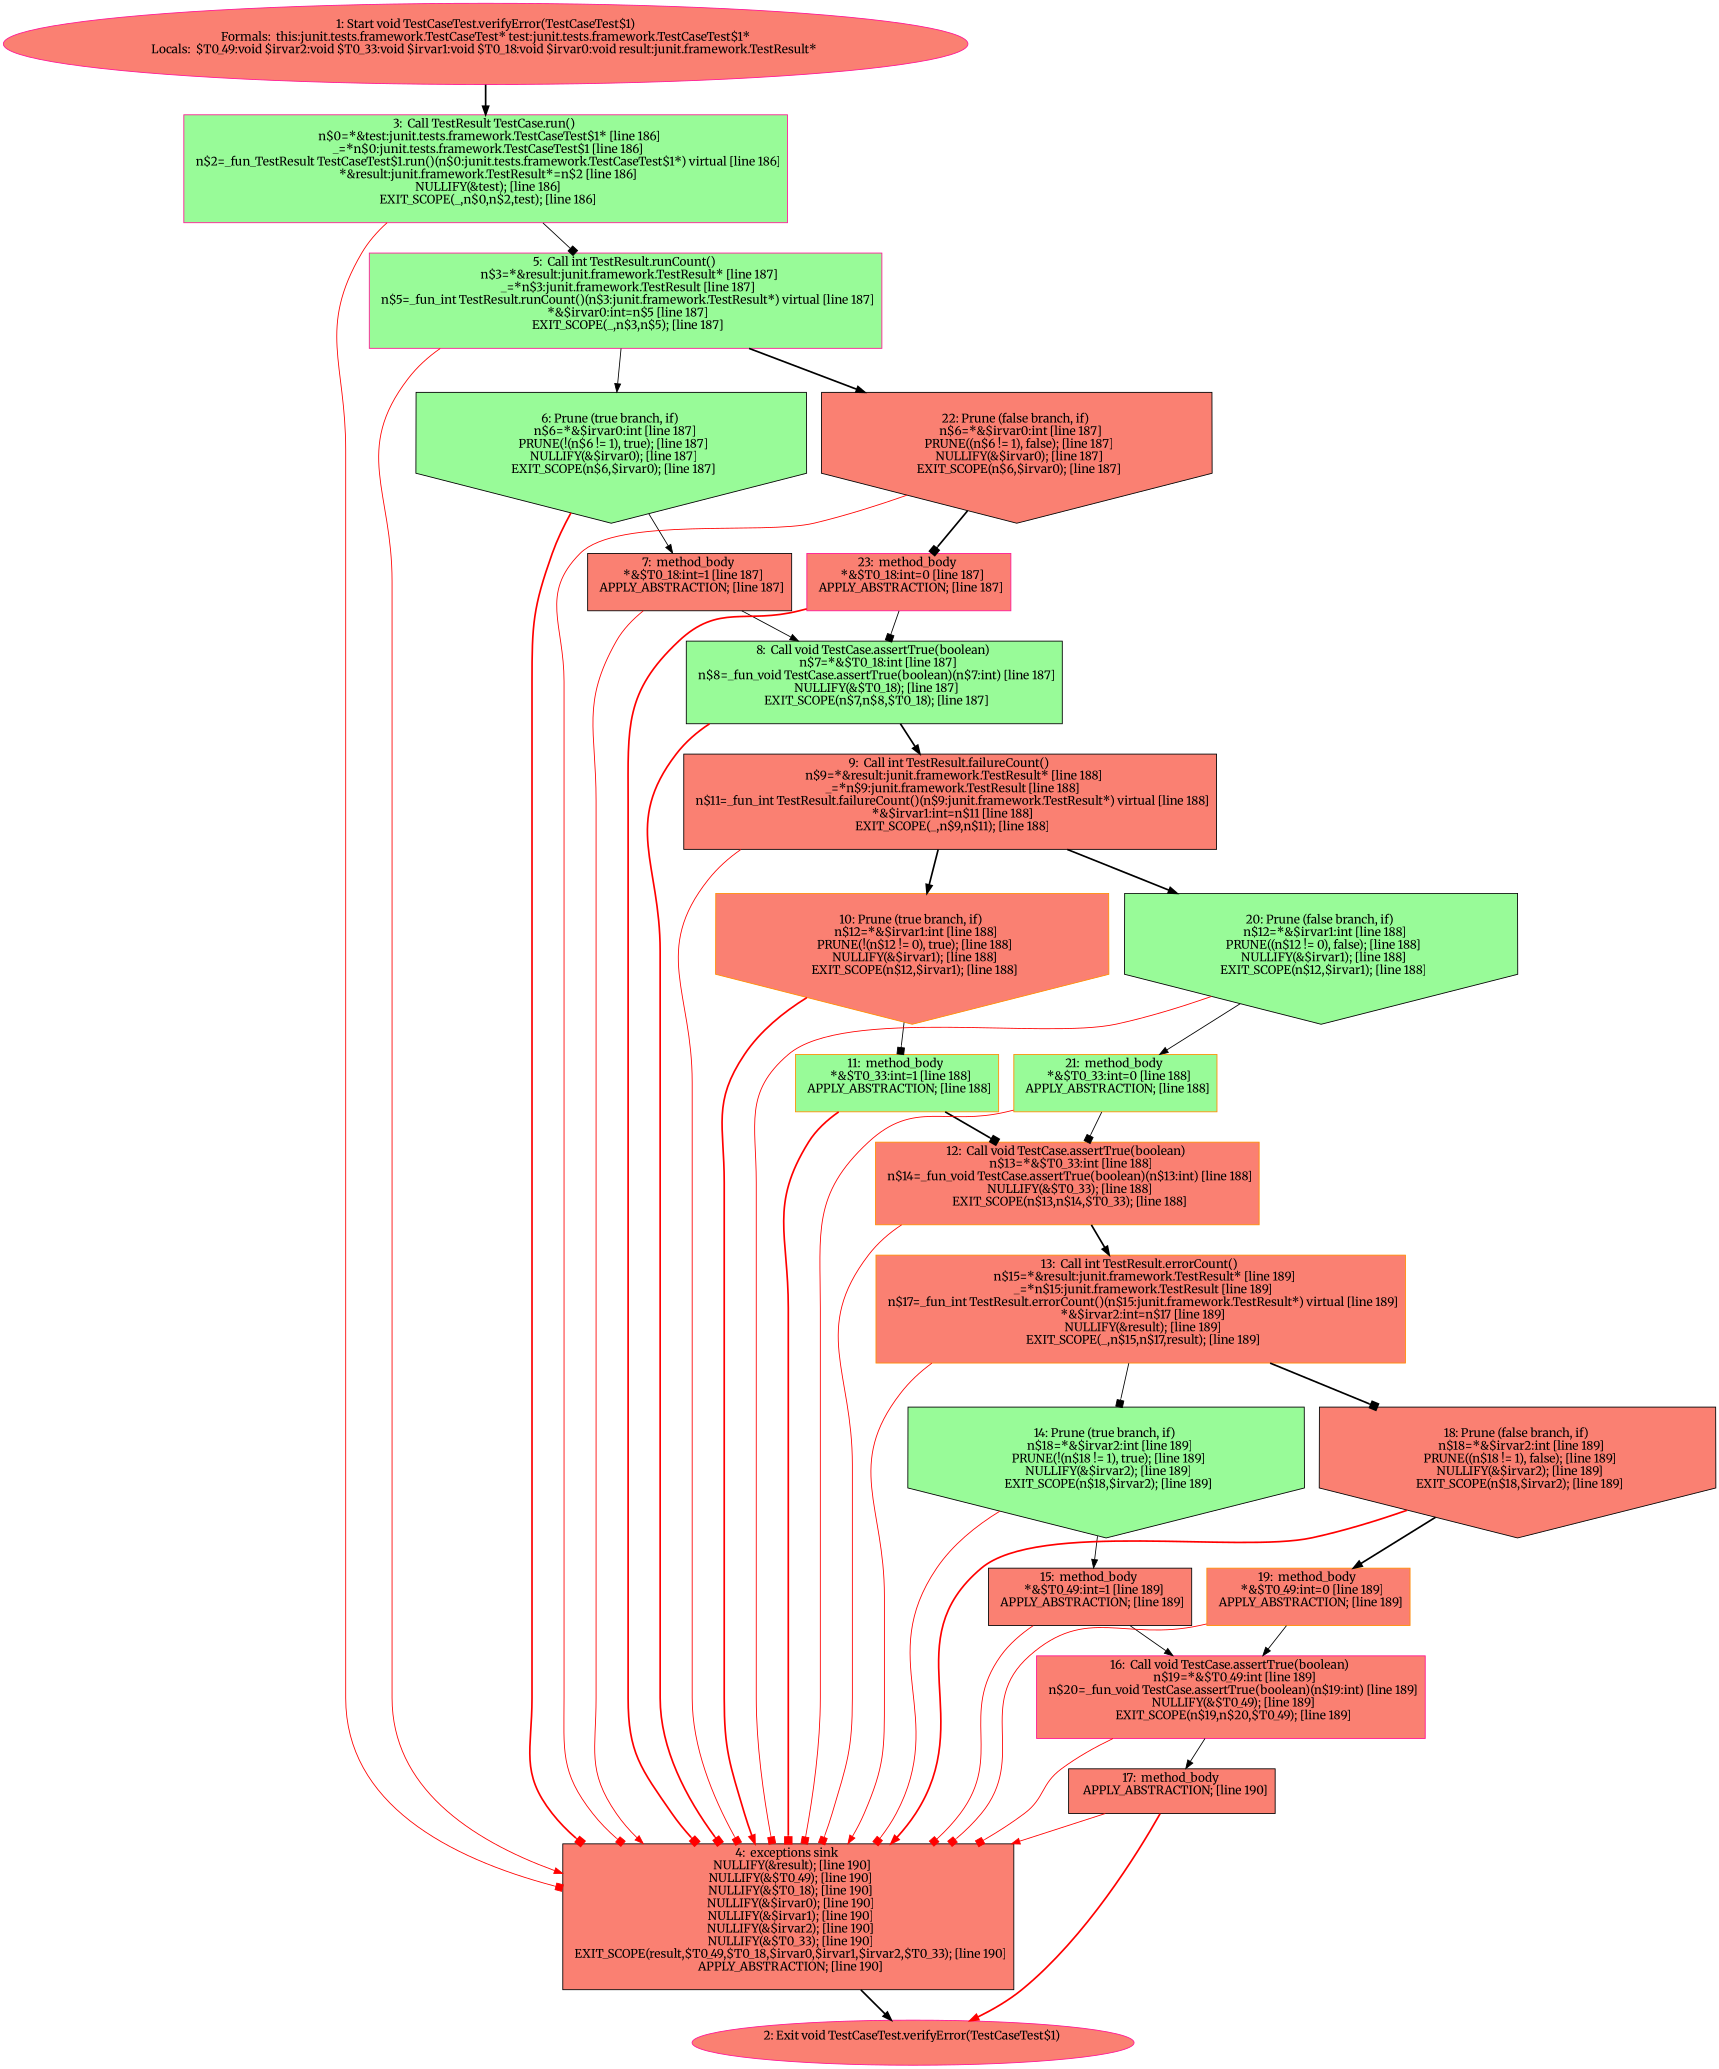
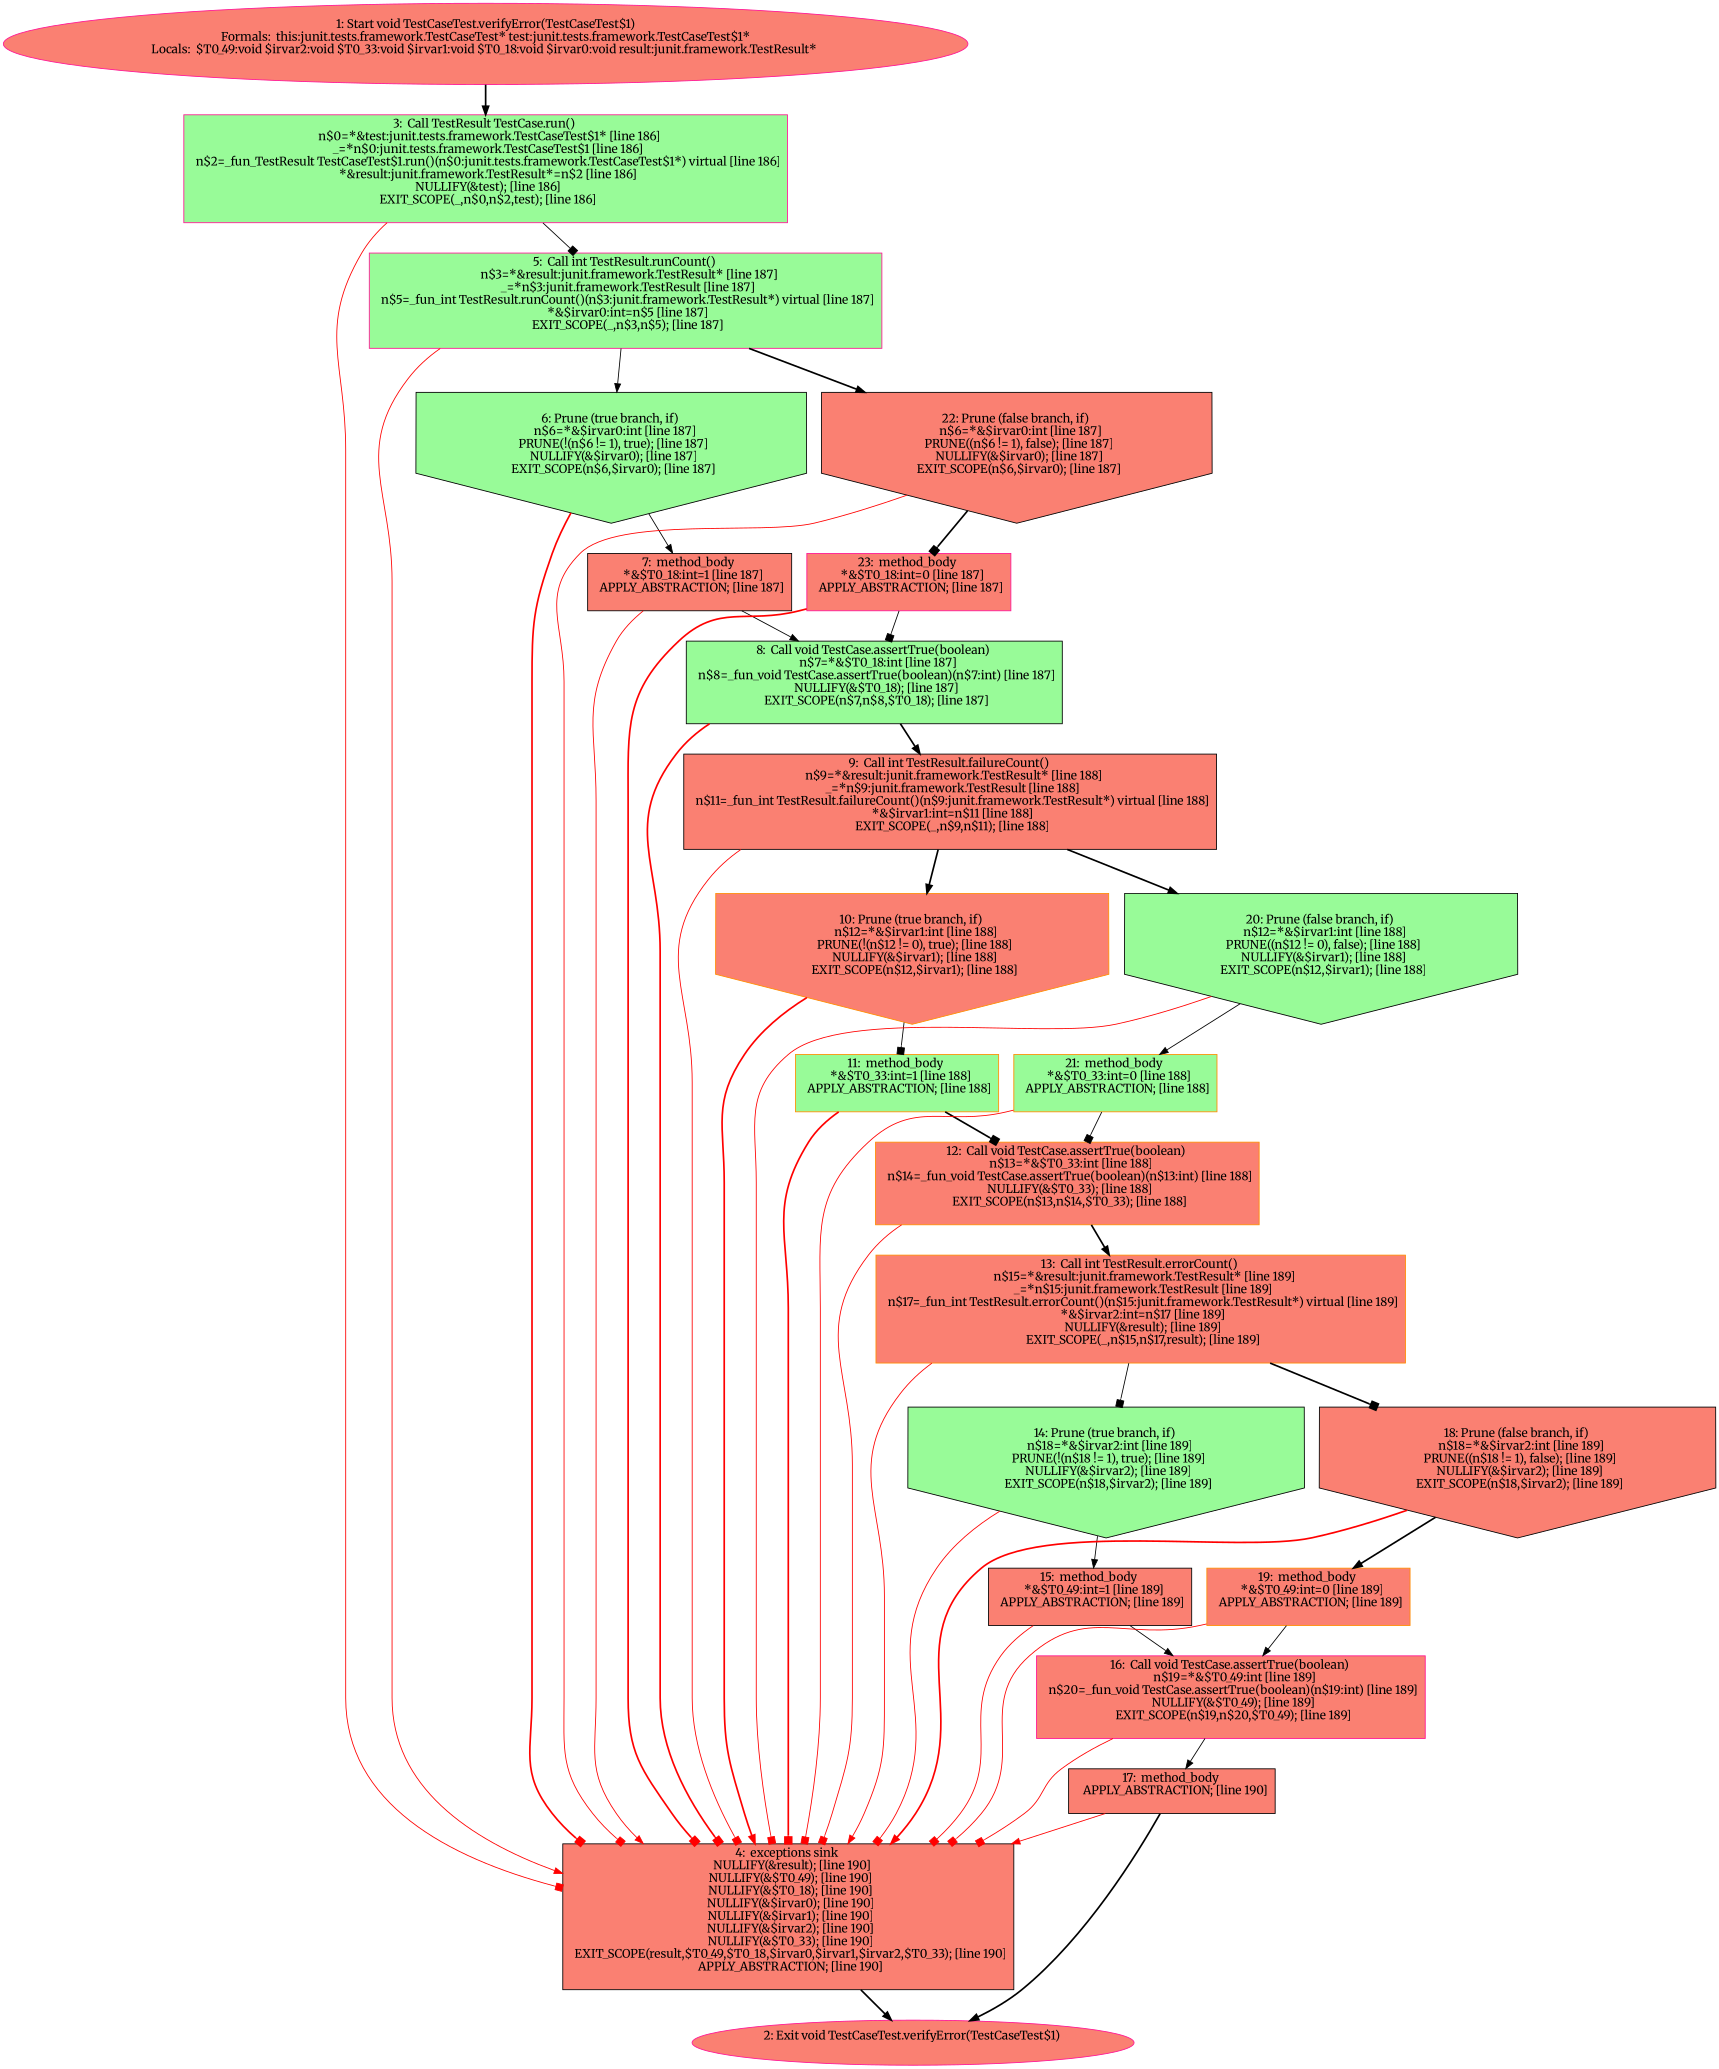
(1082, 1928) -> (1082, 1928)
